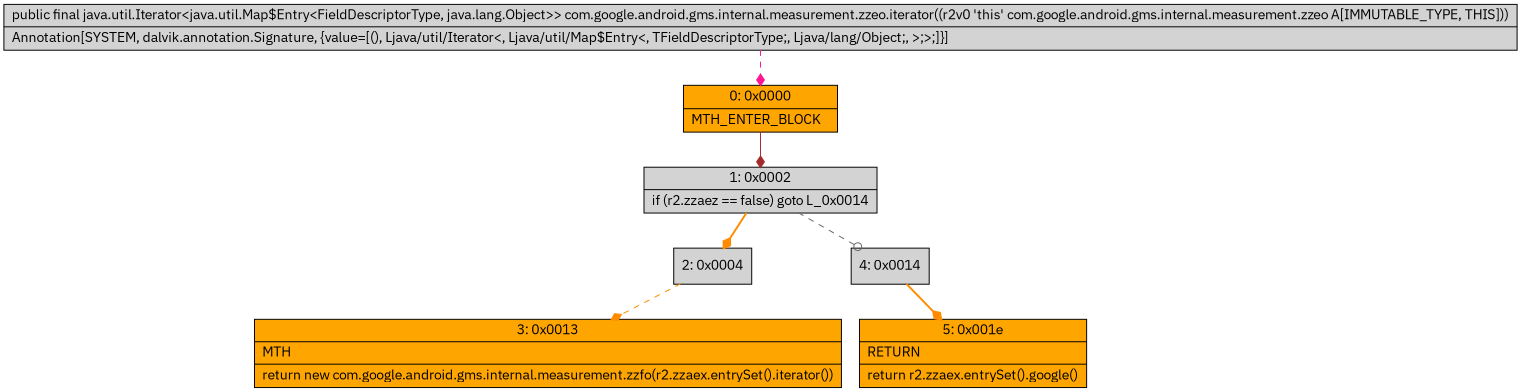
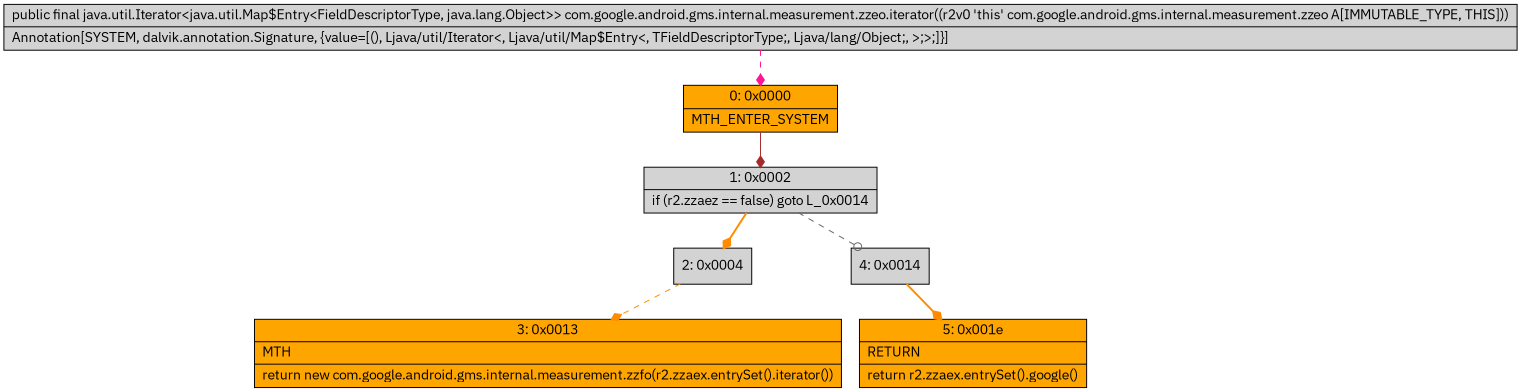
(756, 120) -> (761, 120)
